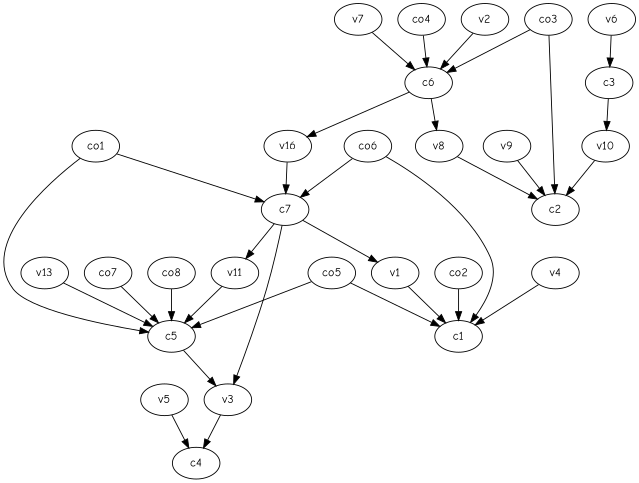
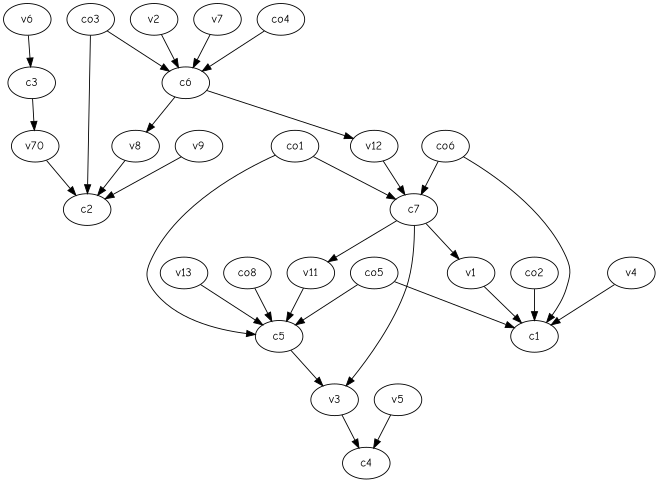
(288, 146) -> (374, 146)
(606, 146) -> (35, 146)
(108, 273) -> none
